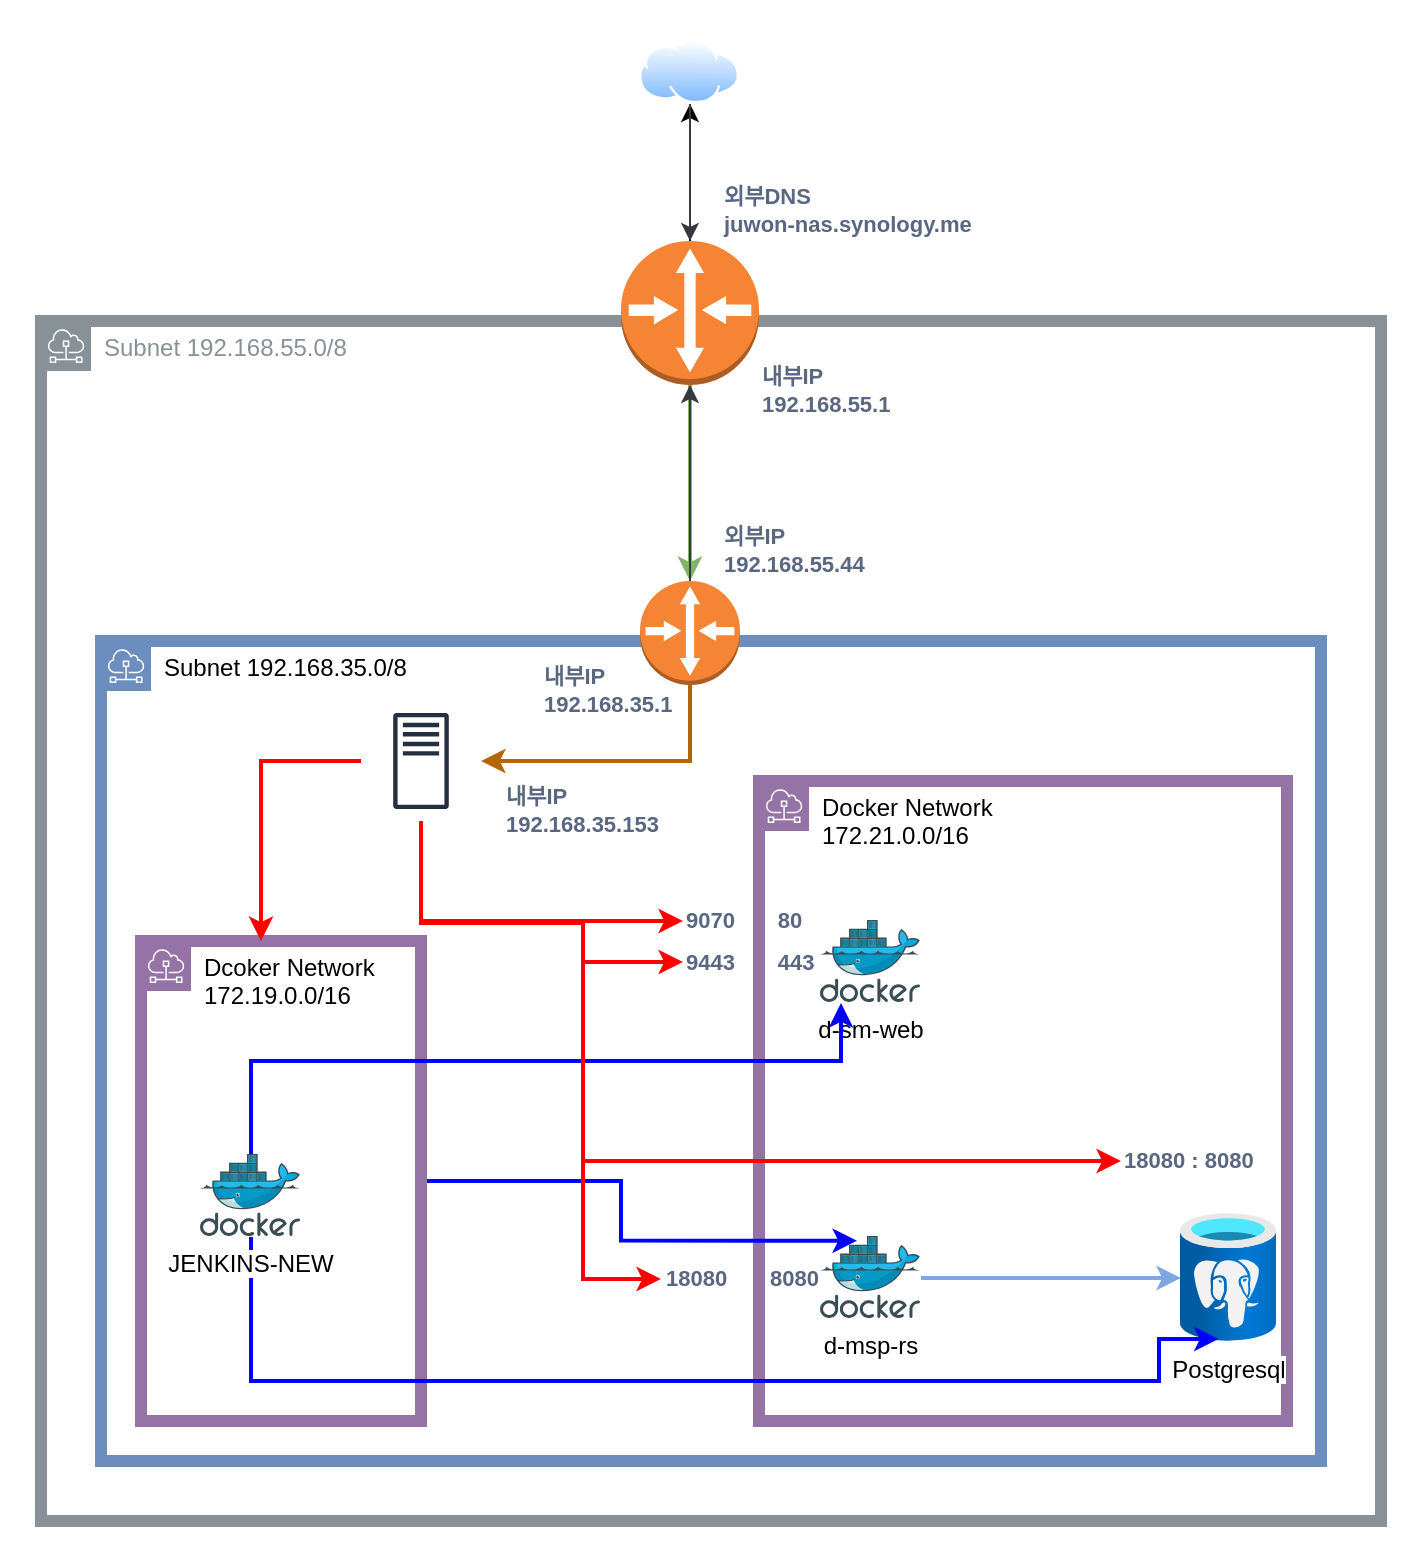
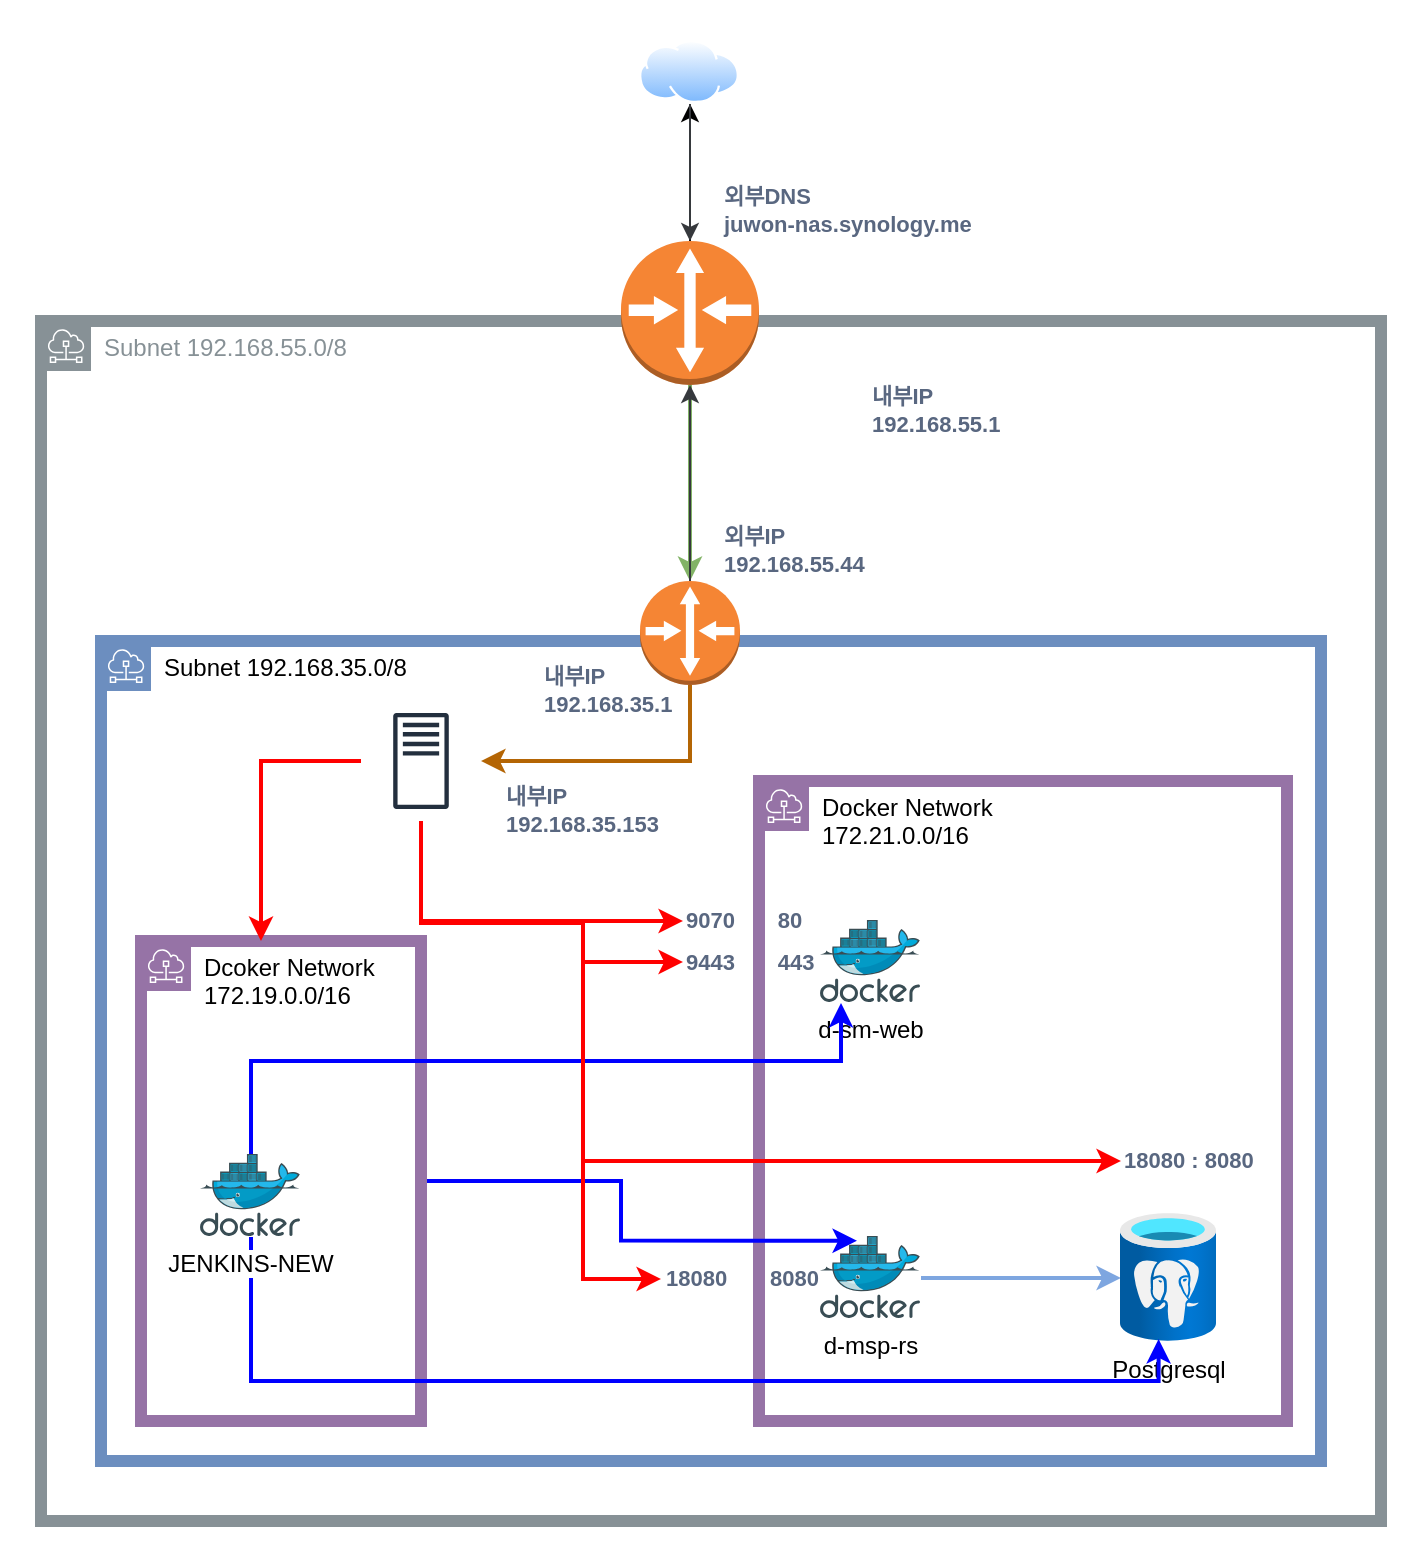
(830, 391) -> (940, 411)
(1229, 1278) -> (1169, 1278)
